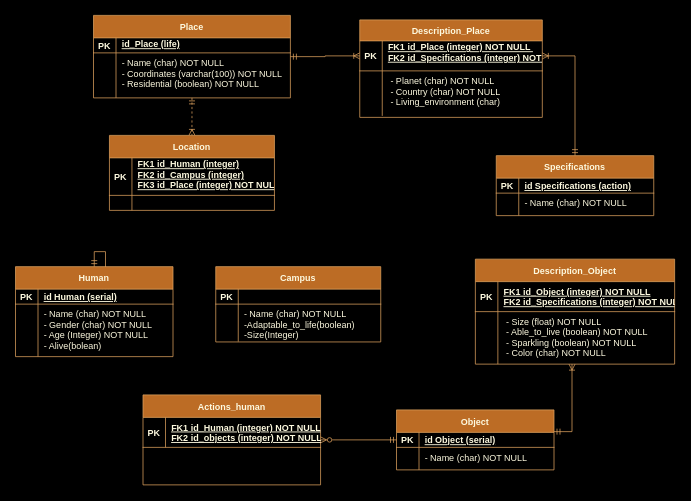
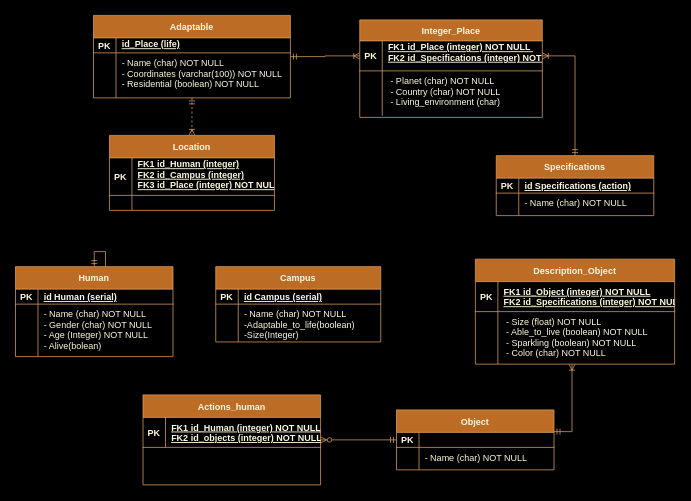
(191, 27) -> (191, 27)
(451, 31) -> (451, 31)
none -> (309, 297)
(486, 440) -> none
